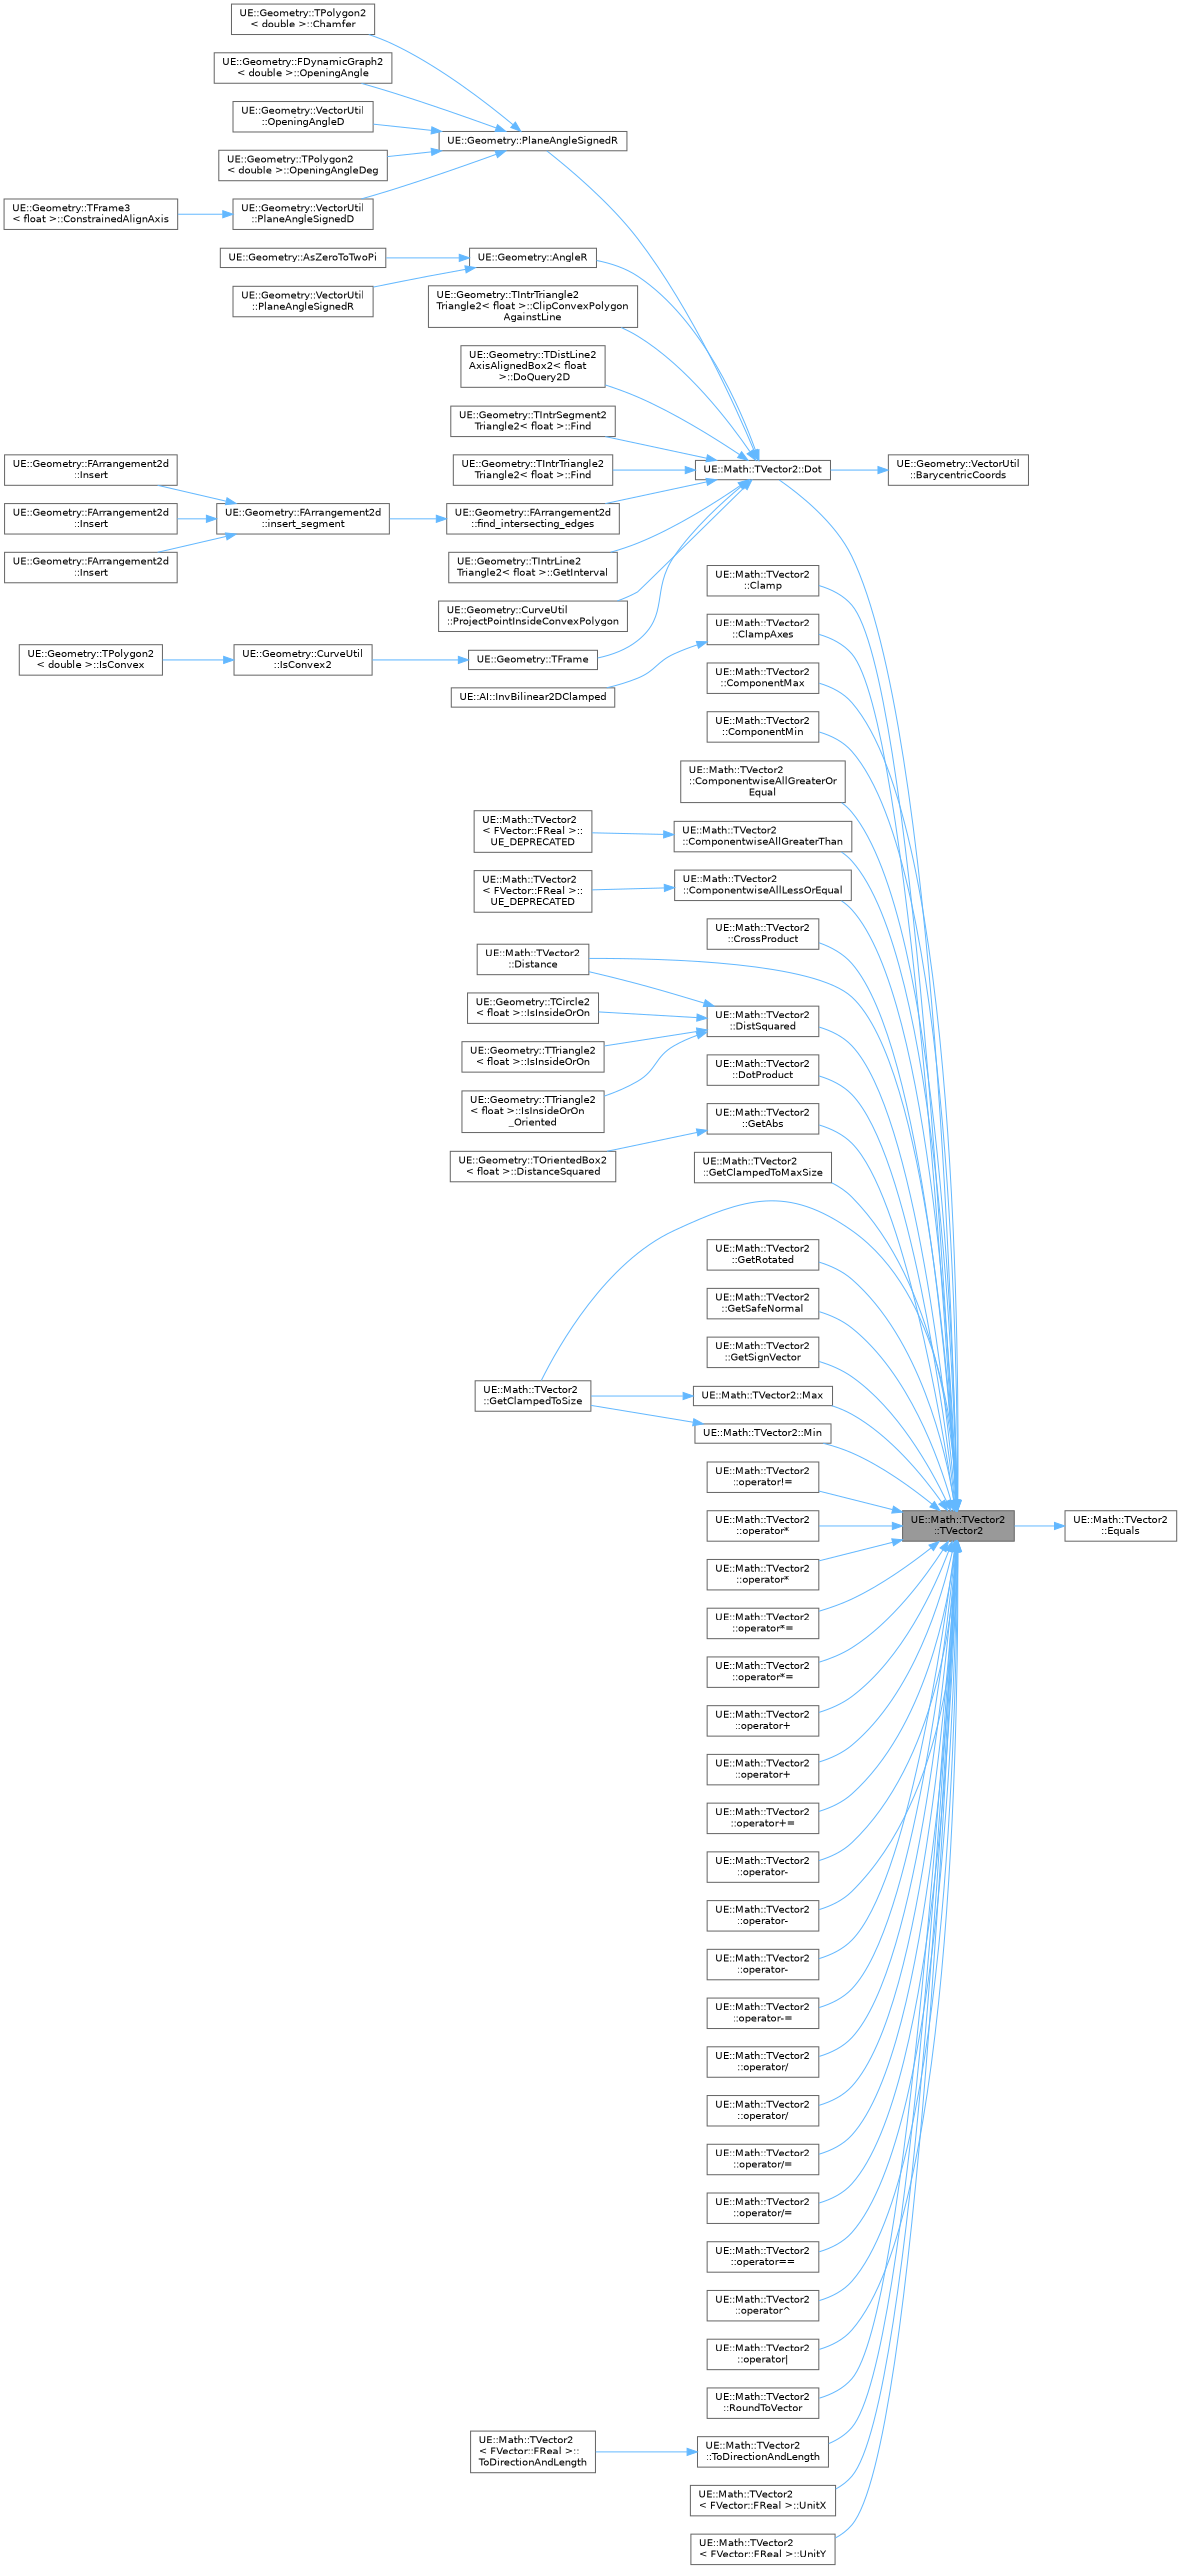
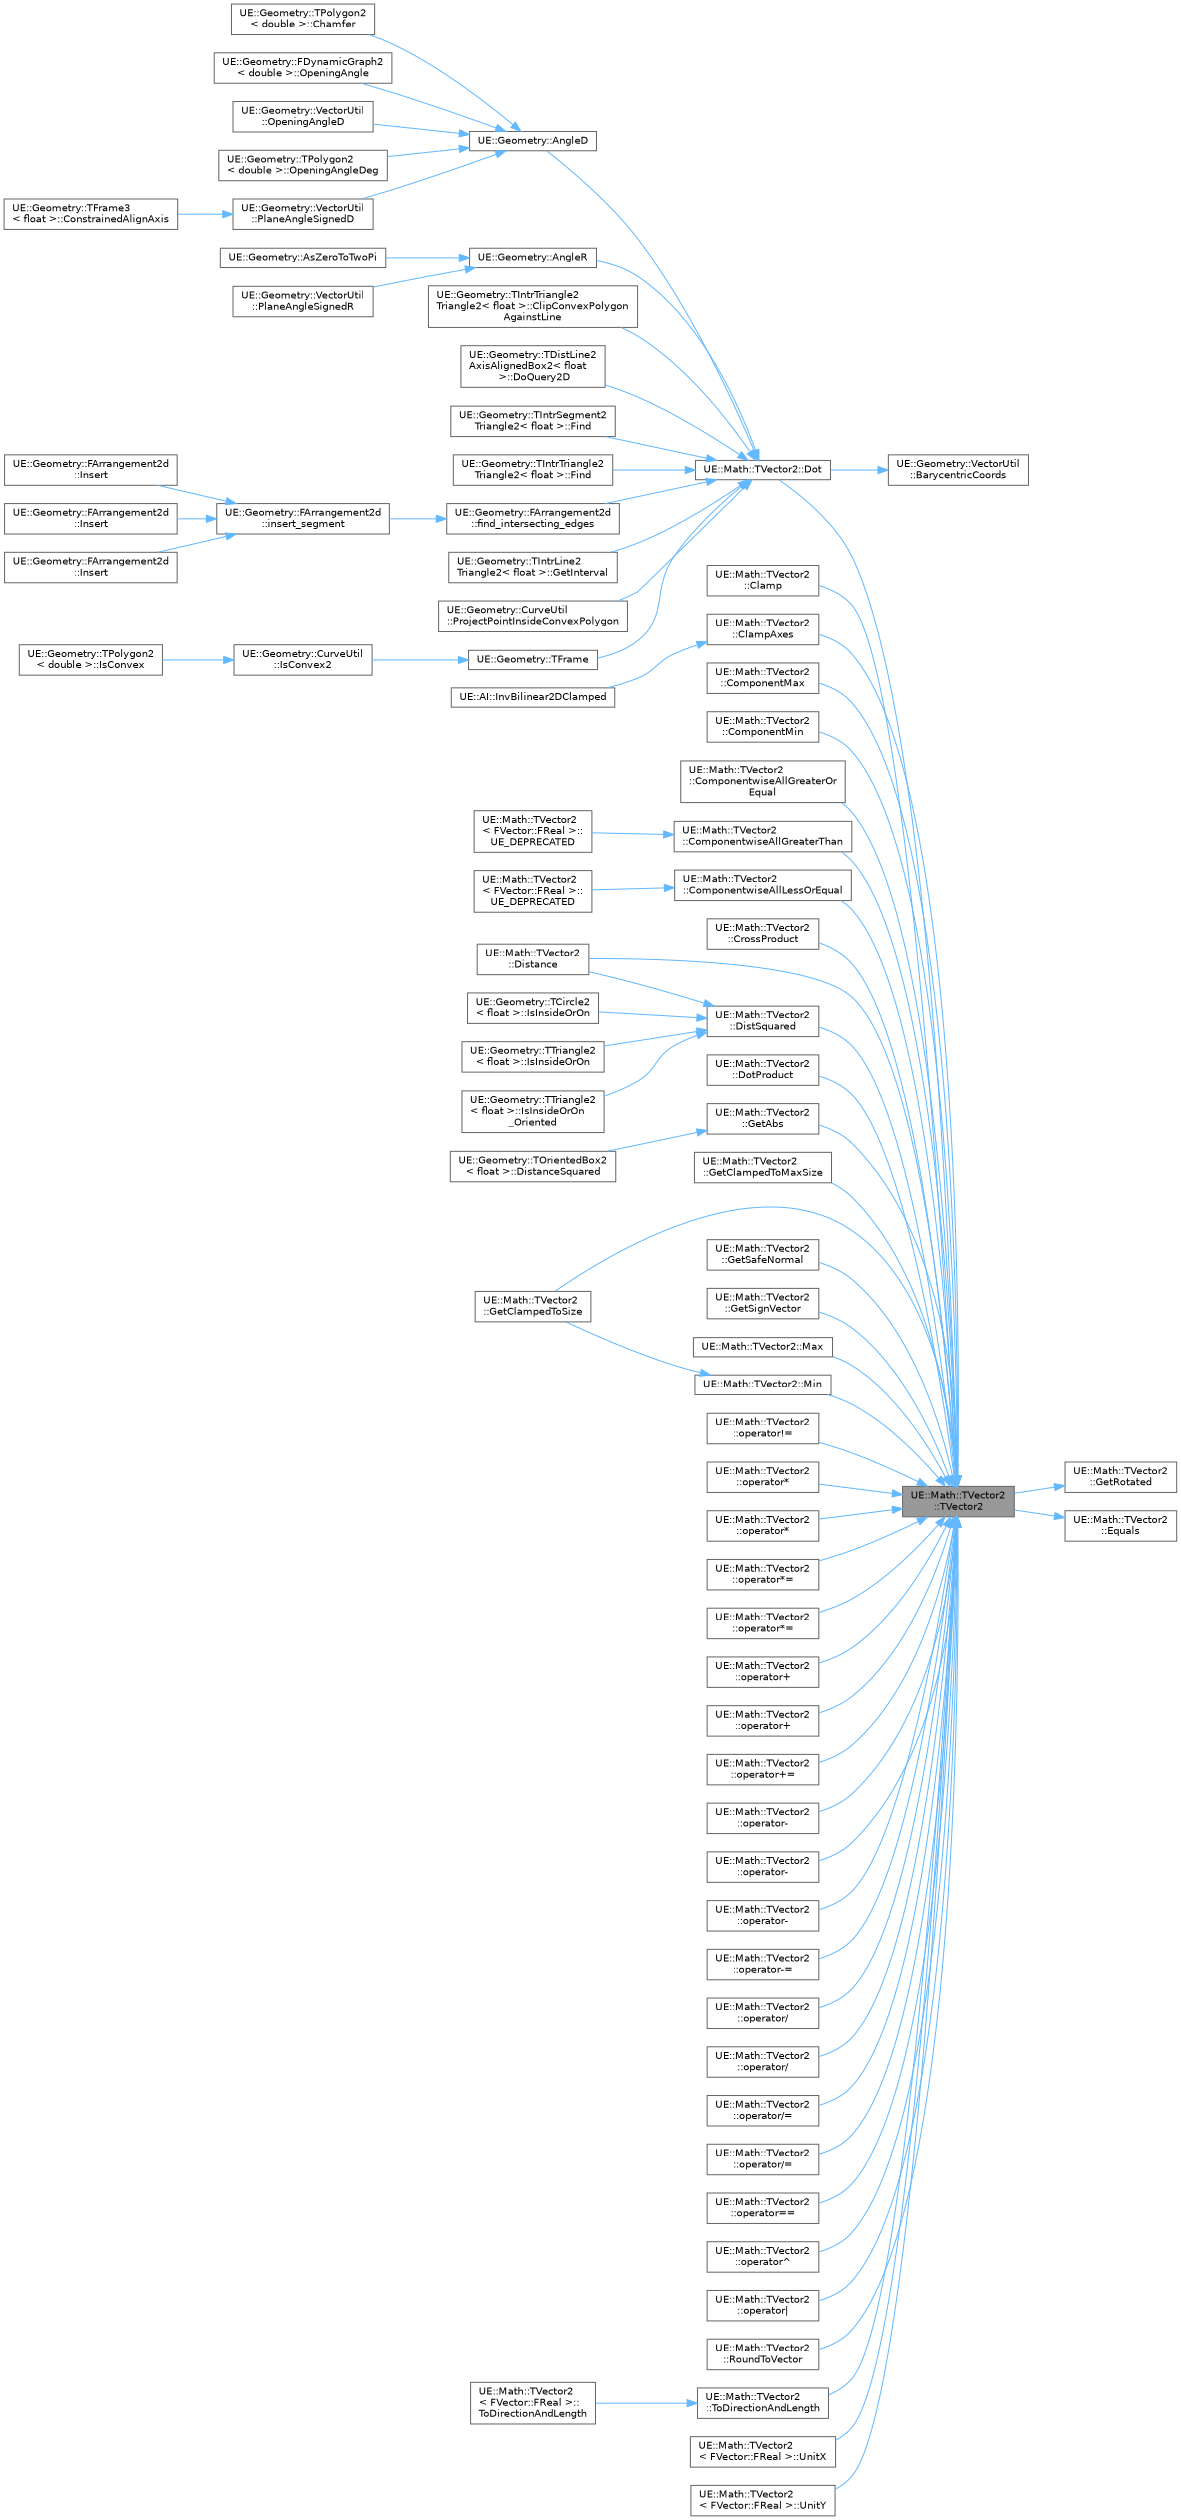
(533, 141) -> (533, 141)
(913, 1364) -> (1035, 1490)
(637, 1396) -> none
